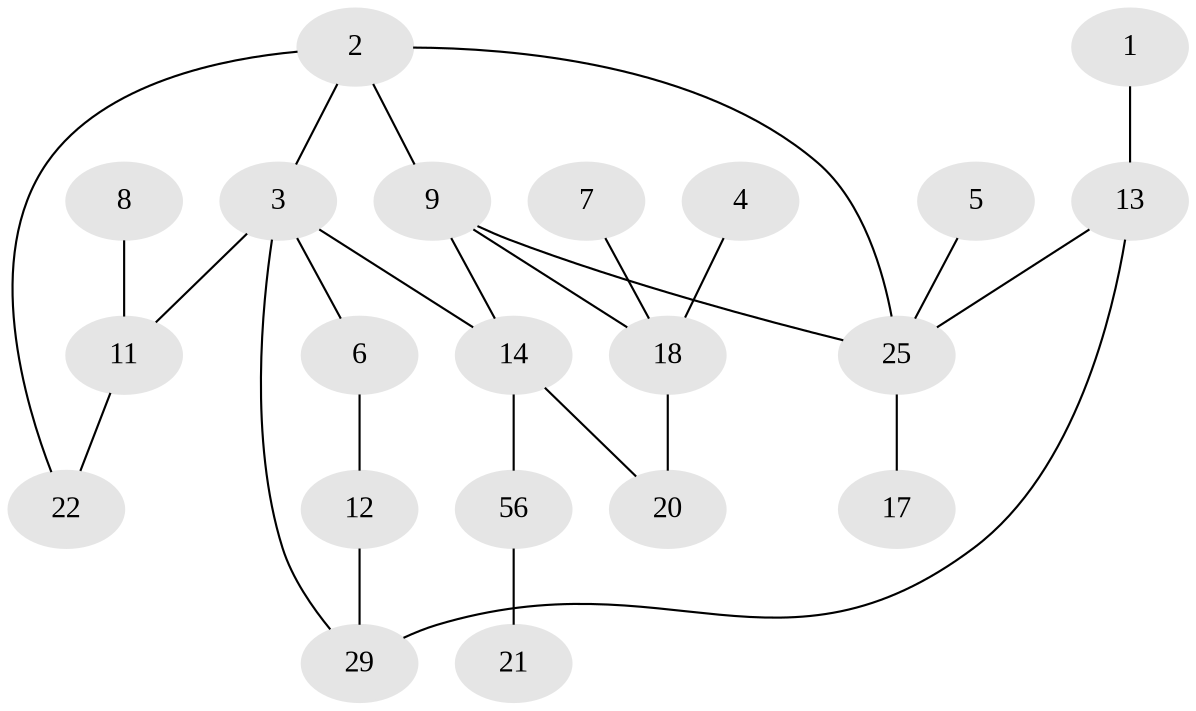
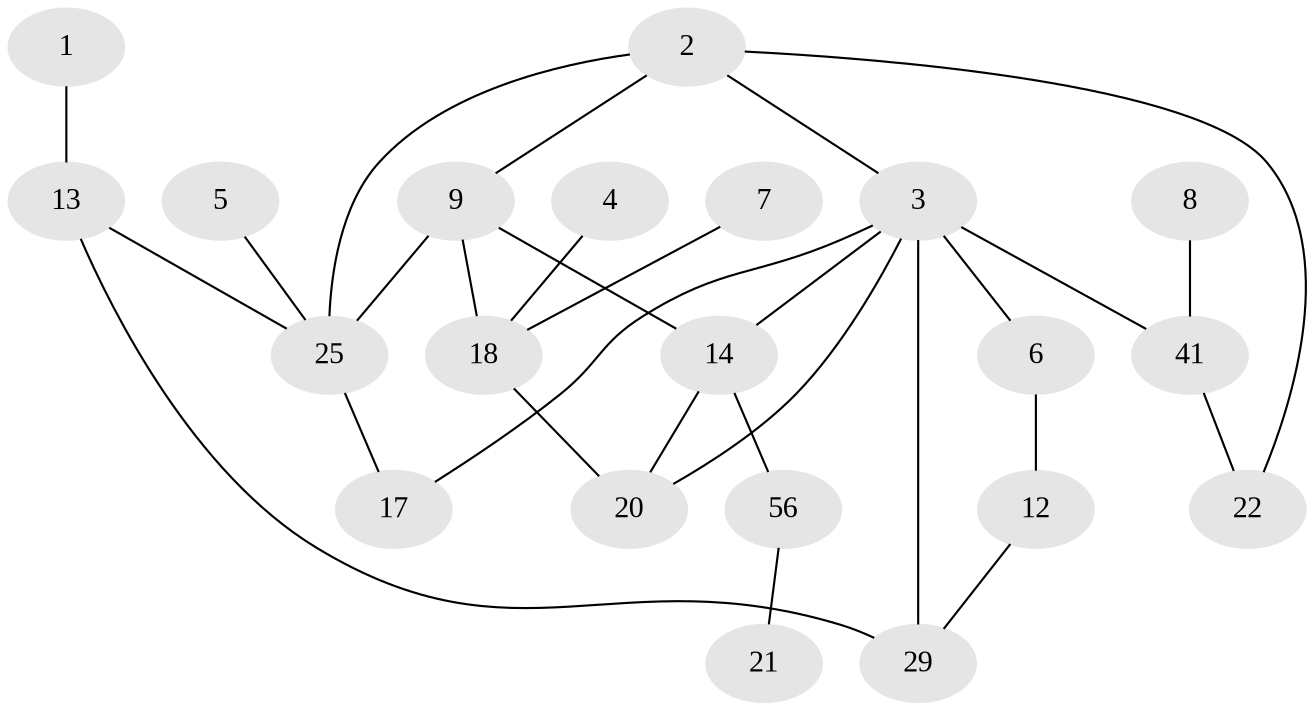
none -> (635, 322)
(124, 355) -> (1190, 355)
none -> (808, 381)
